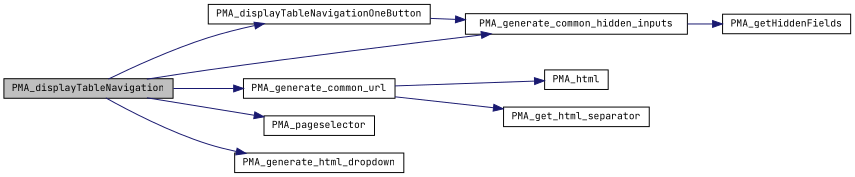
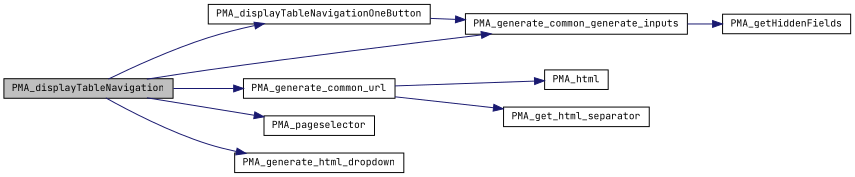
(576, 24) -> (576, 24)
